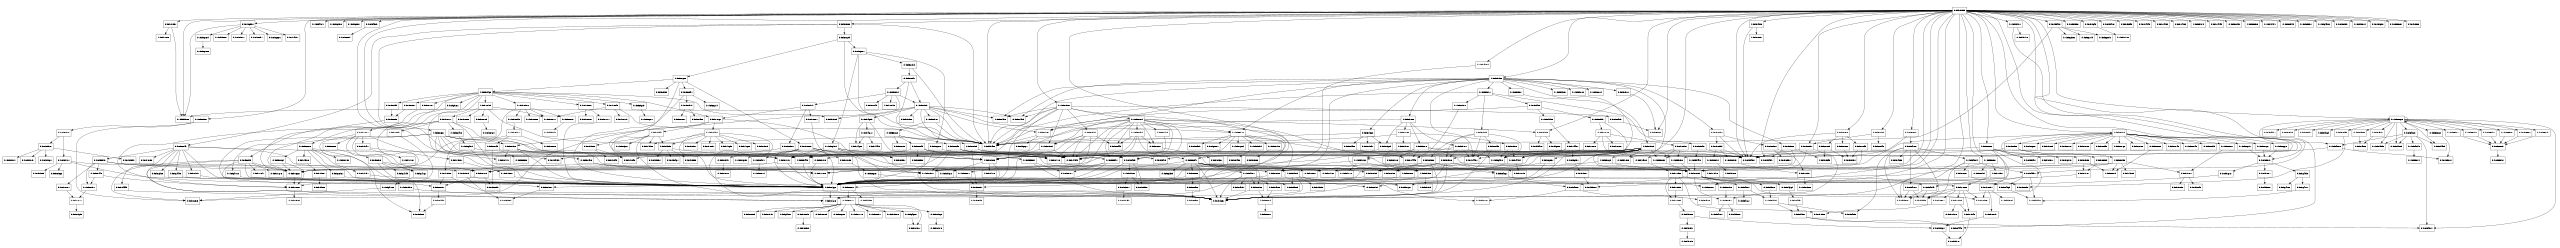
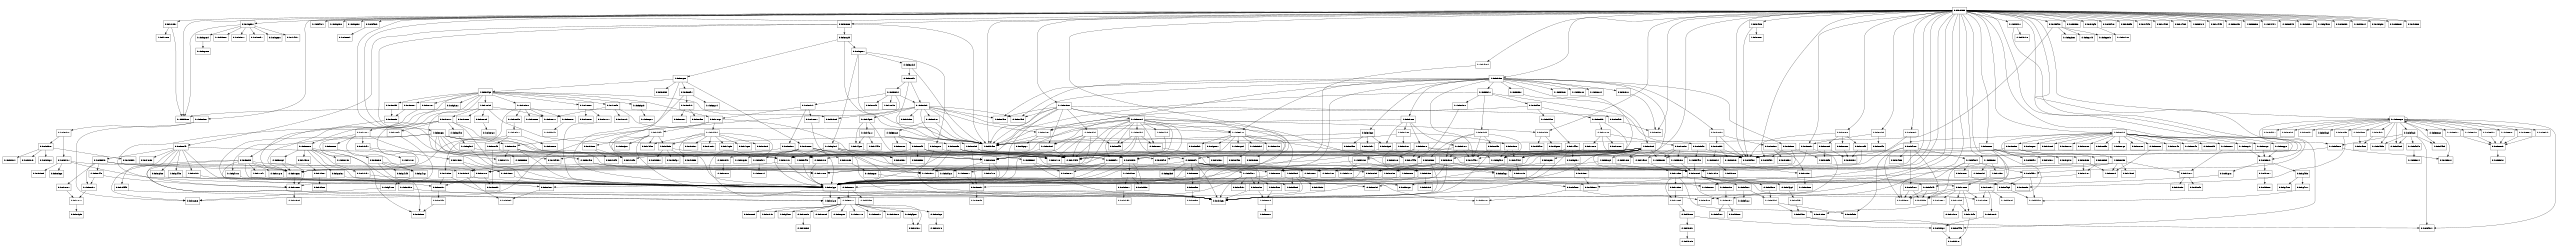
(1130, 160) -> (1130, 160)
(397, 162) -> (466, 165)
(725, 170) -> (784, 166)
none -> (1904, 174)
